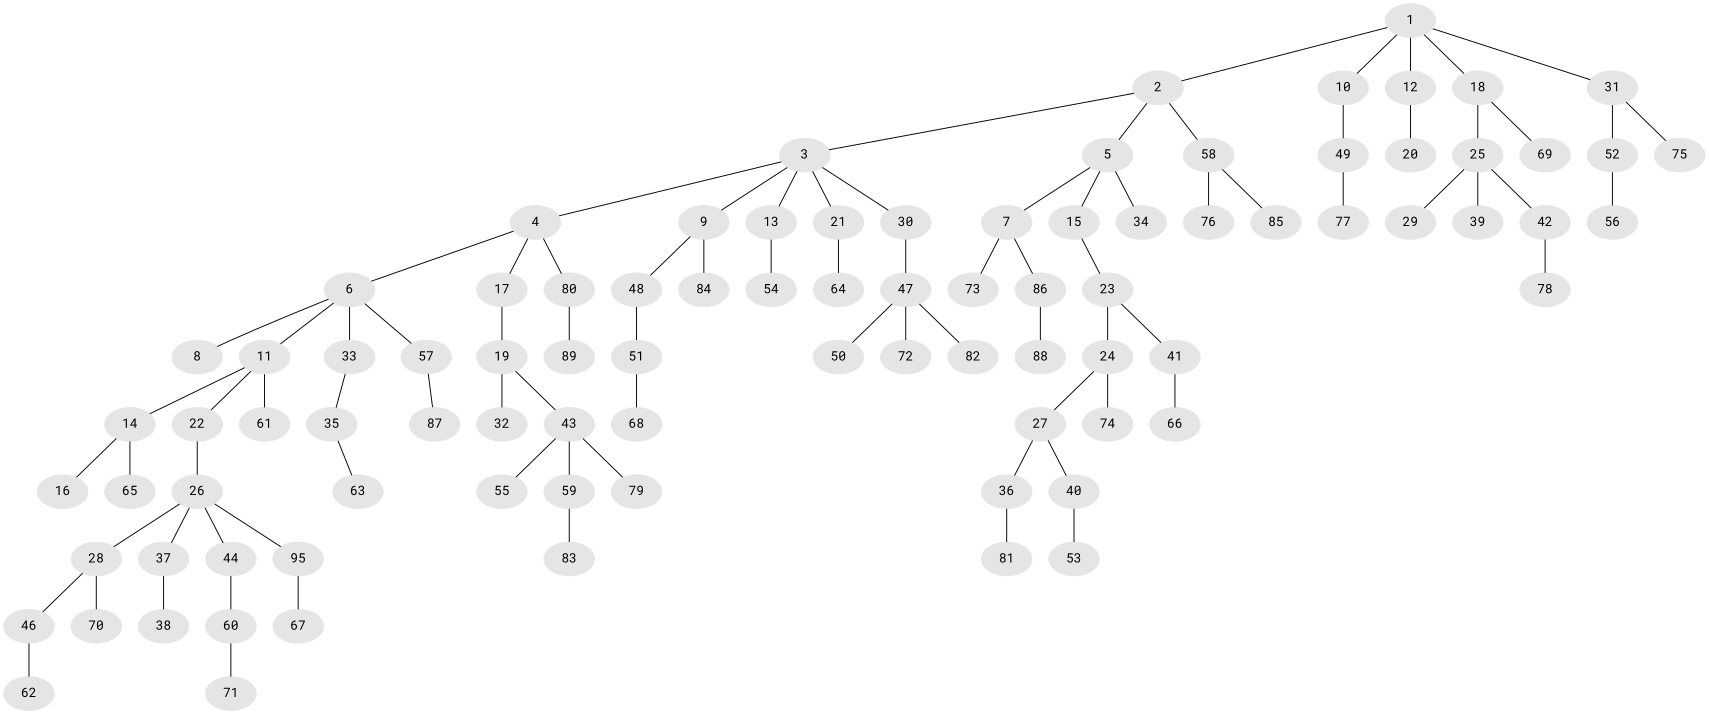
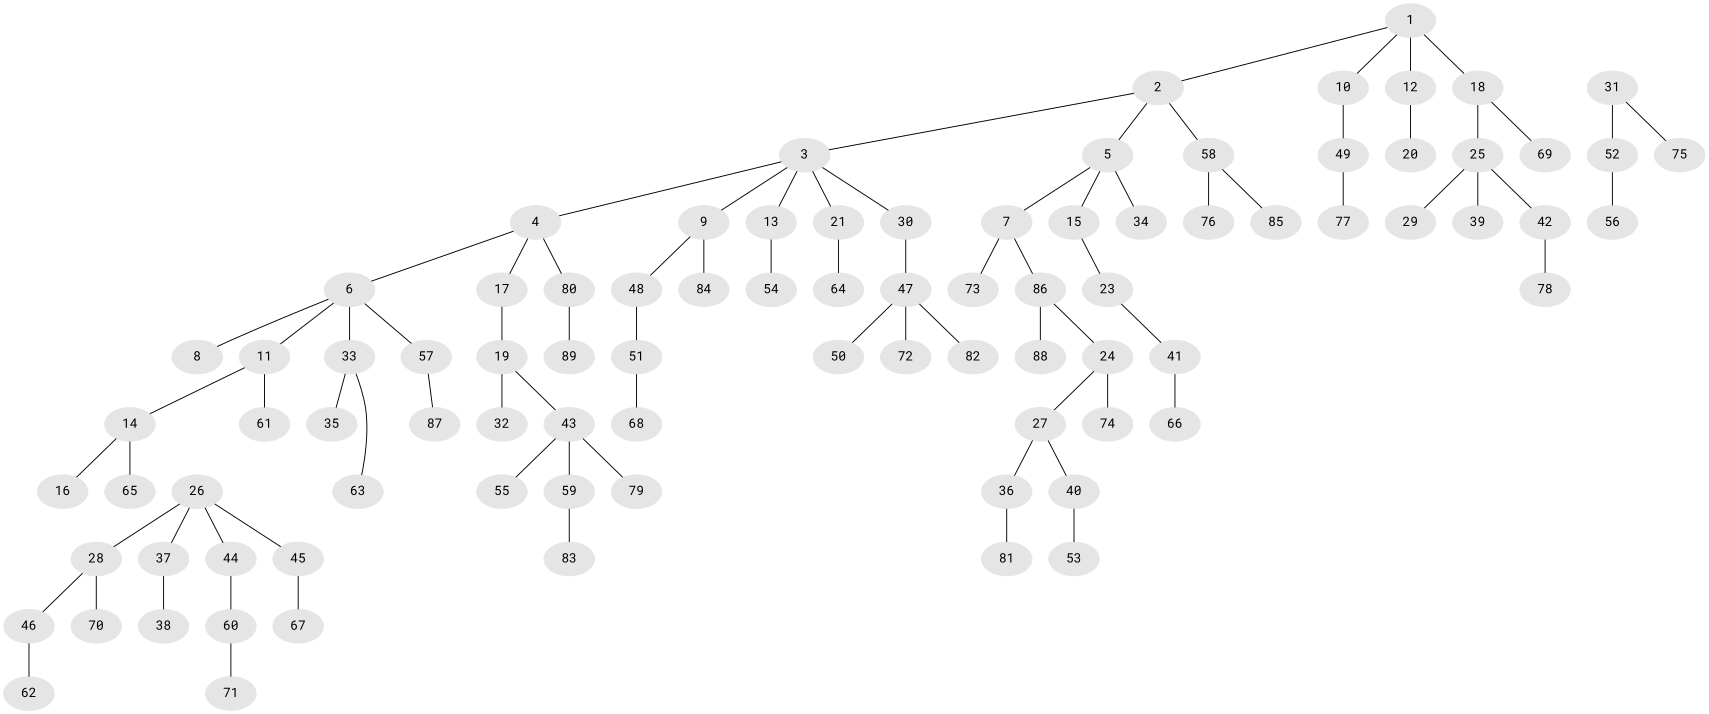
(1512, 54) -> none
(1108, 324) -> (1074, 323)
(197, 424) -> none
(345, 458) -> (367, 424)
(298, 559) -> (298, 559)
